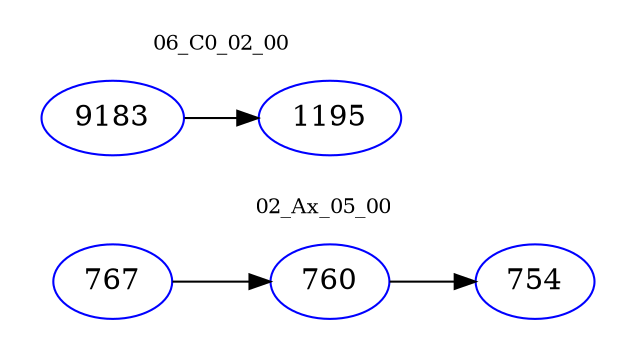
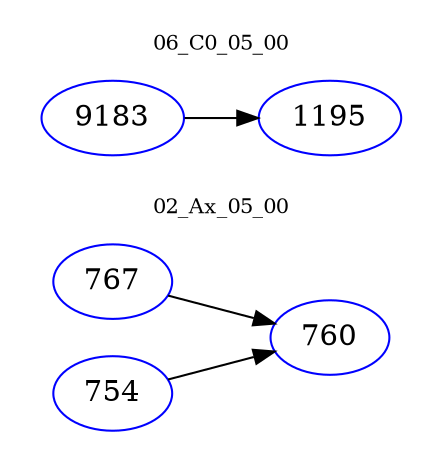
(221, 45) -> (221, 45)
(422, 282) -> (211, 368)
